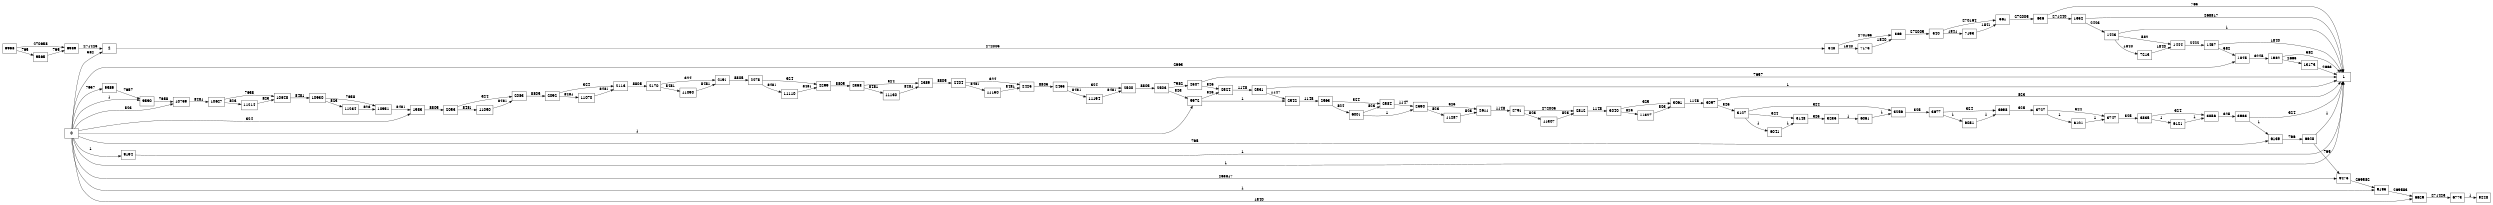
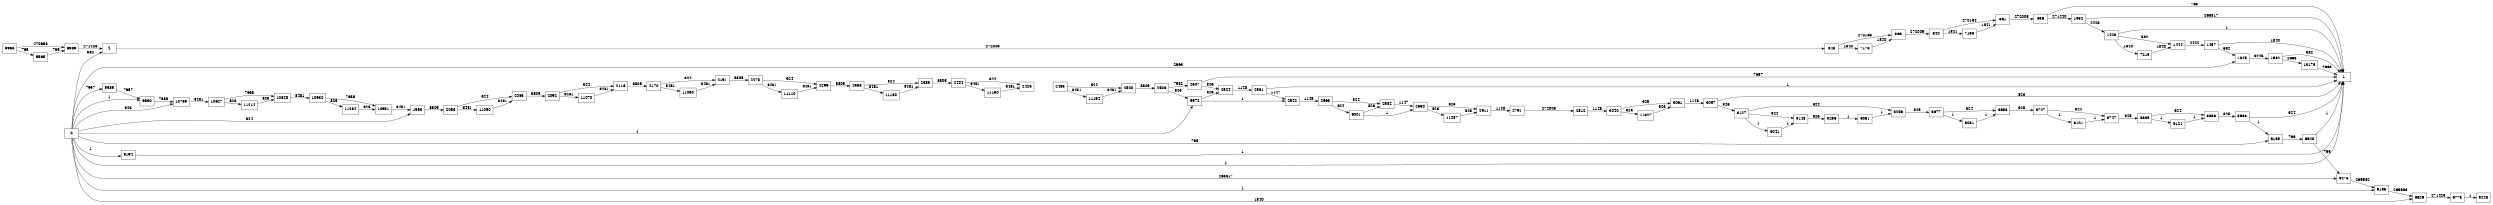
(1042, 87) -> none
(1549, 122) -> none
